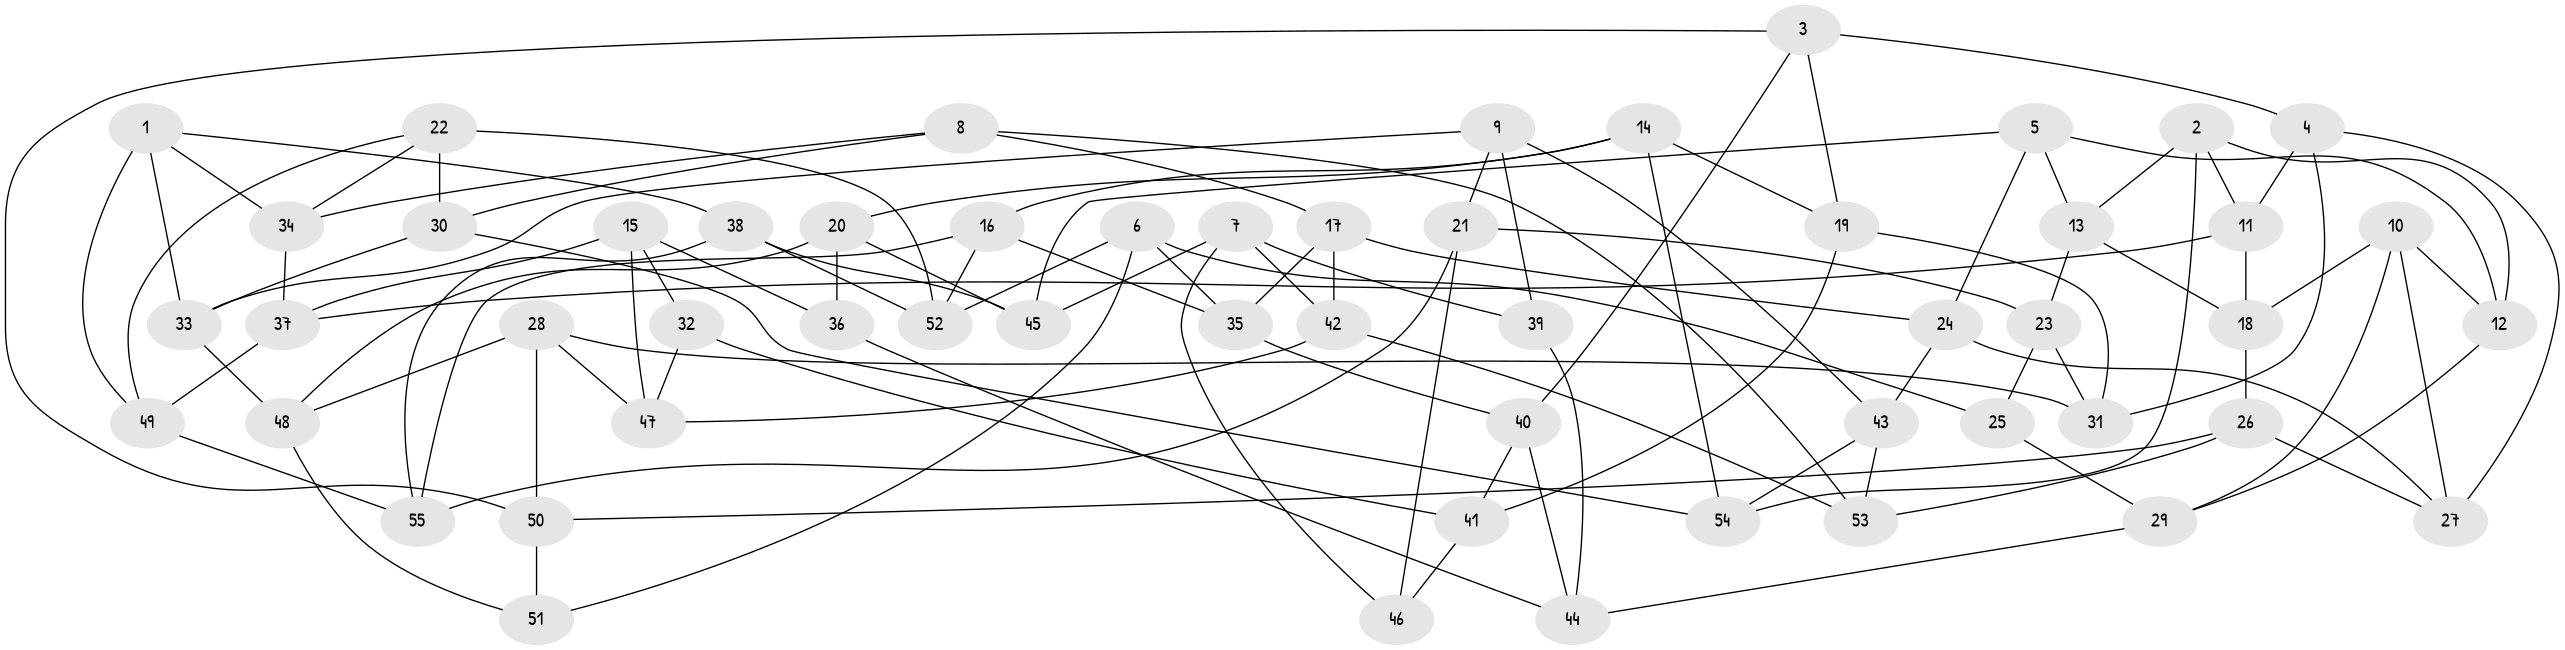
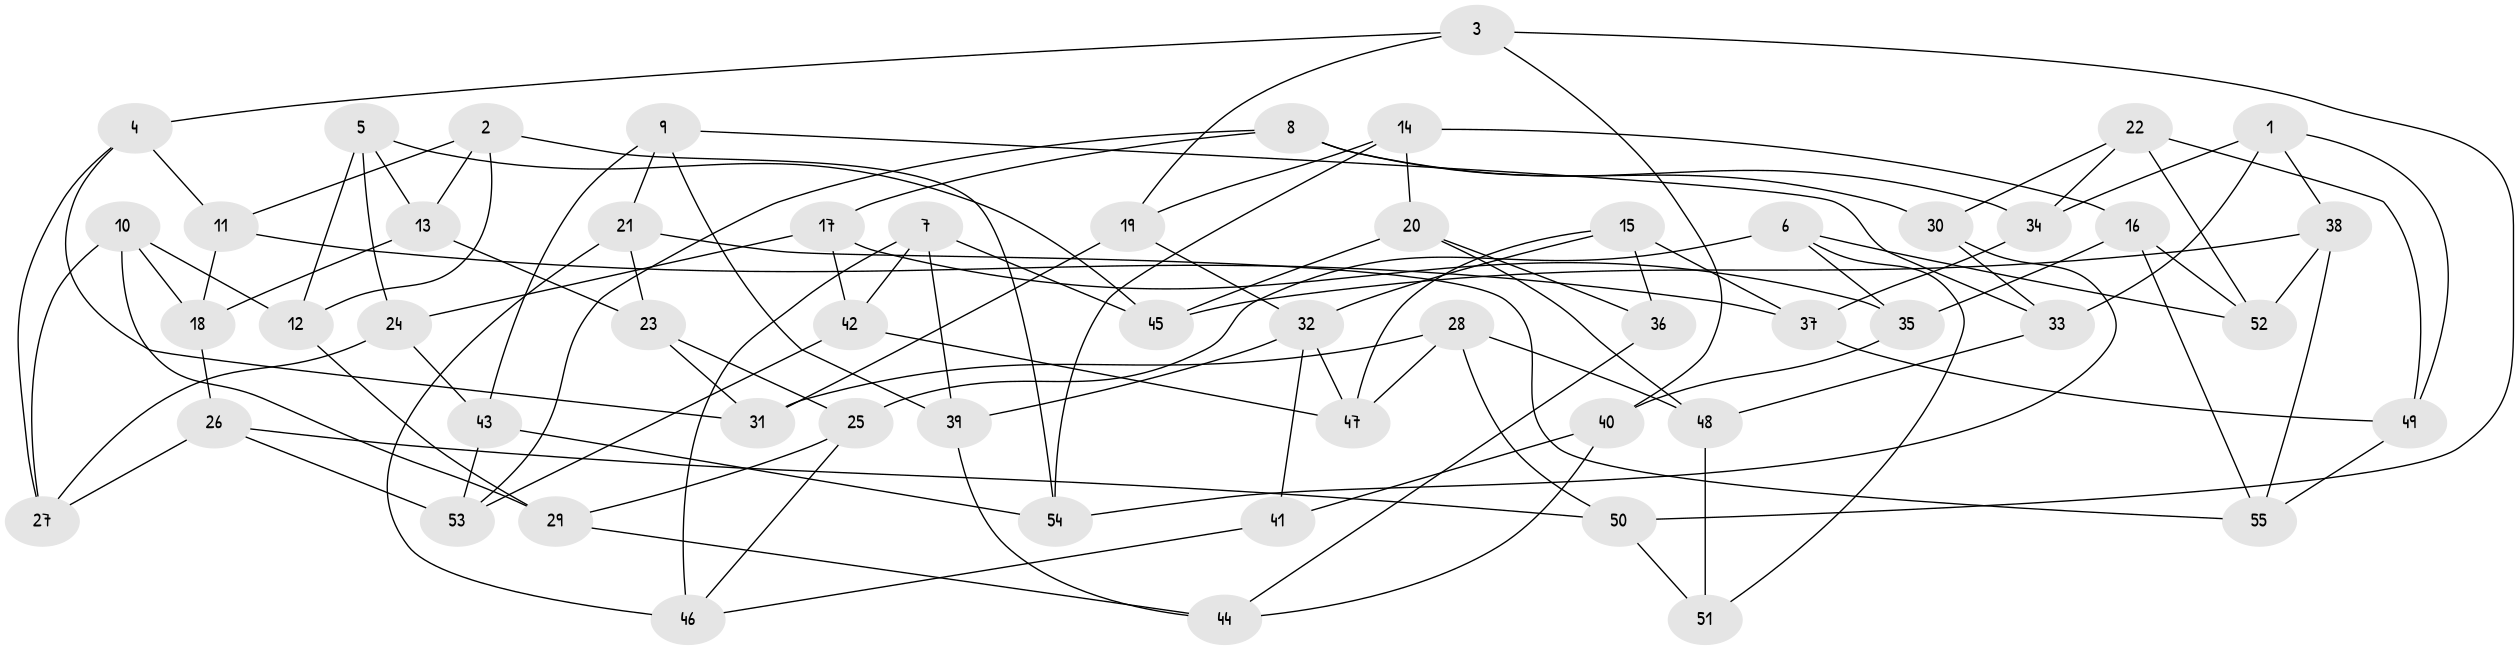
none -> (1120, 386)
(1712, 411) -> (1217, 276)
none -> (772, 521)
